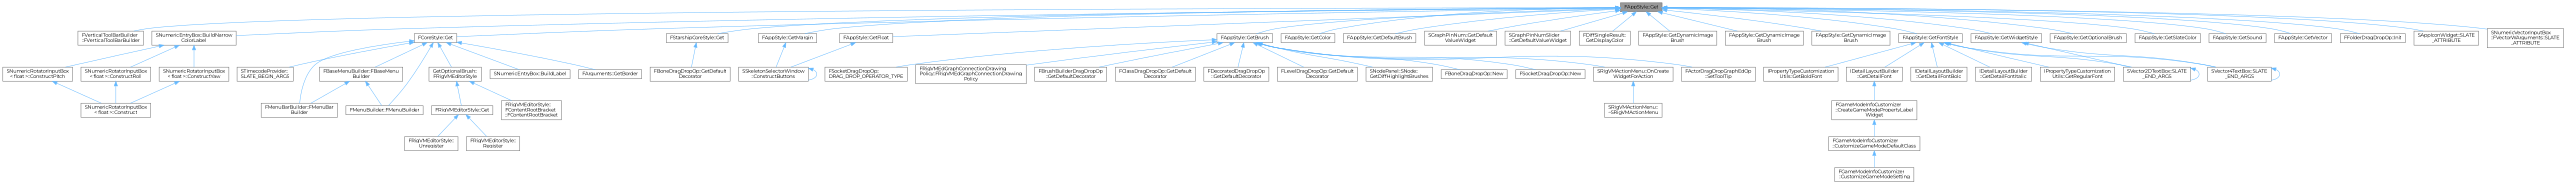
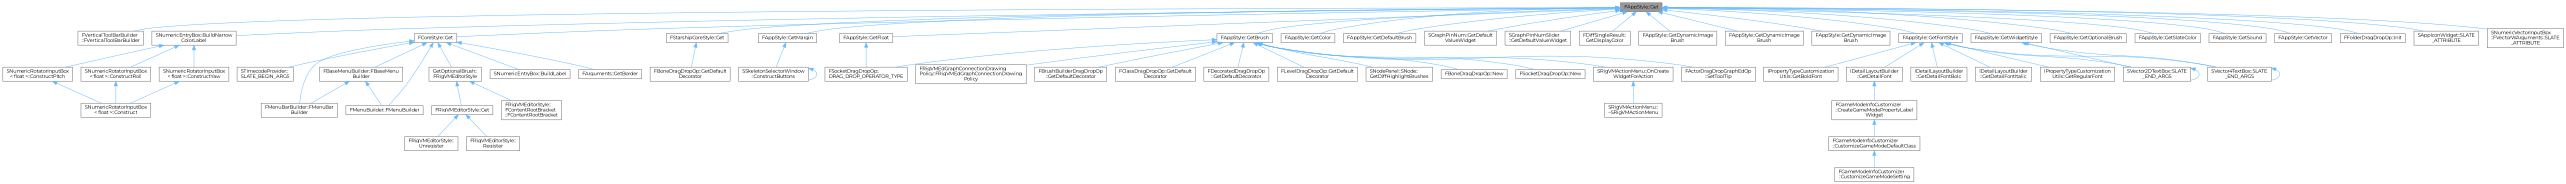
(821, 56) -> (866, 57)
